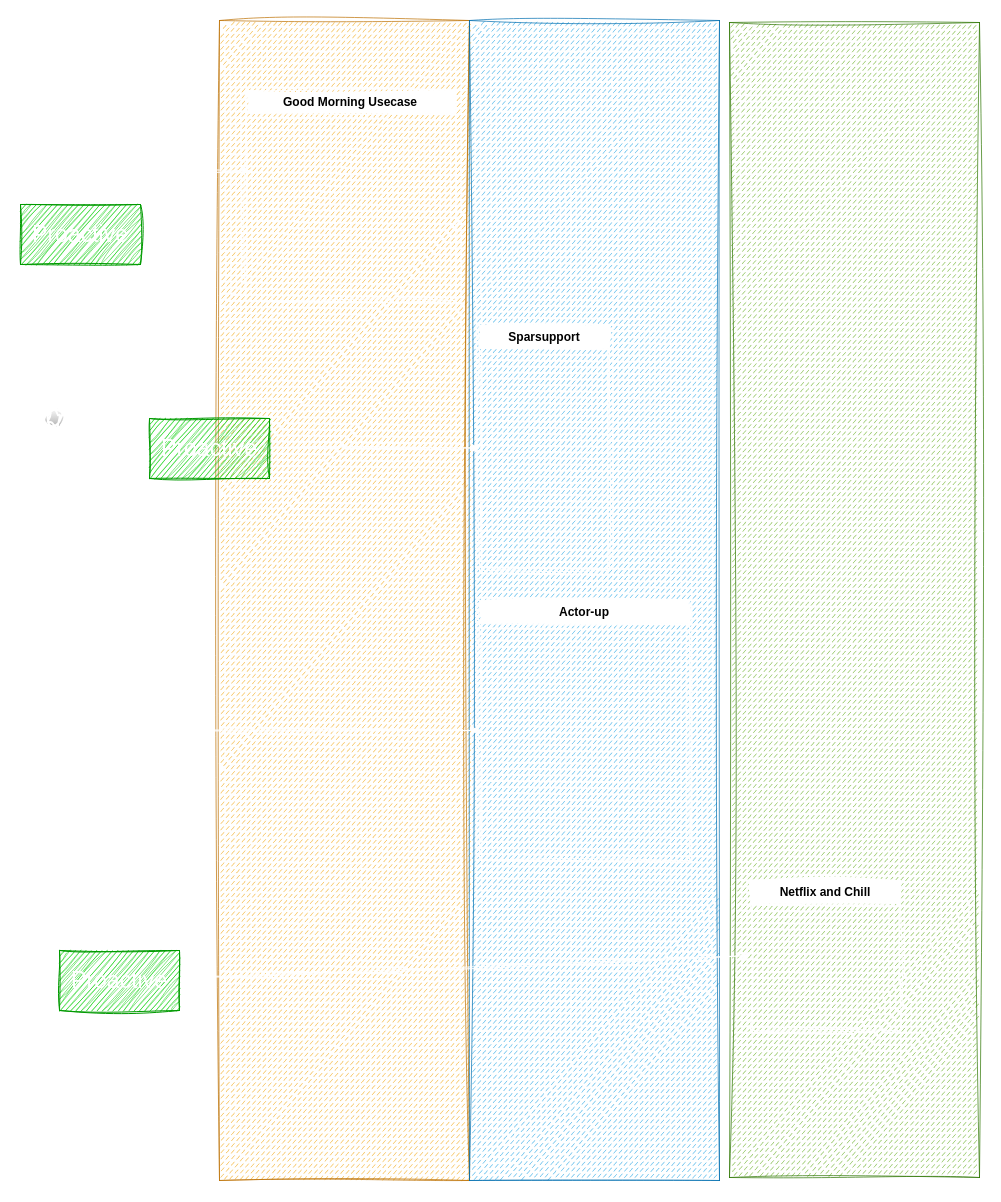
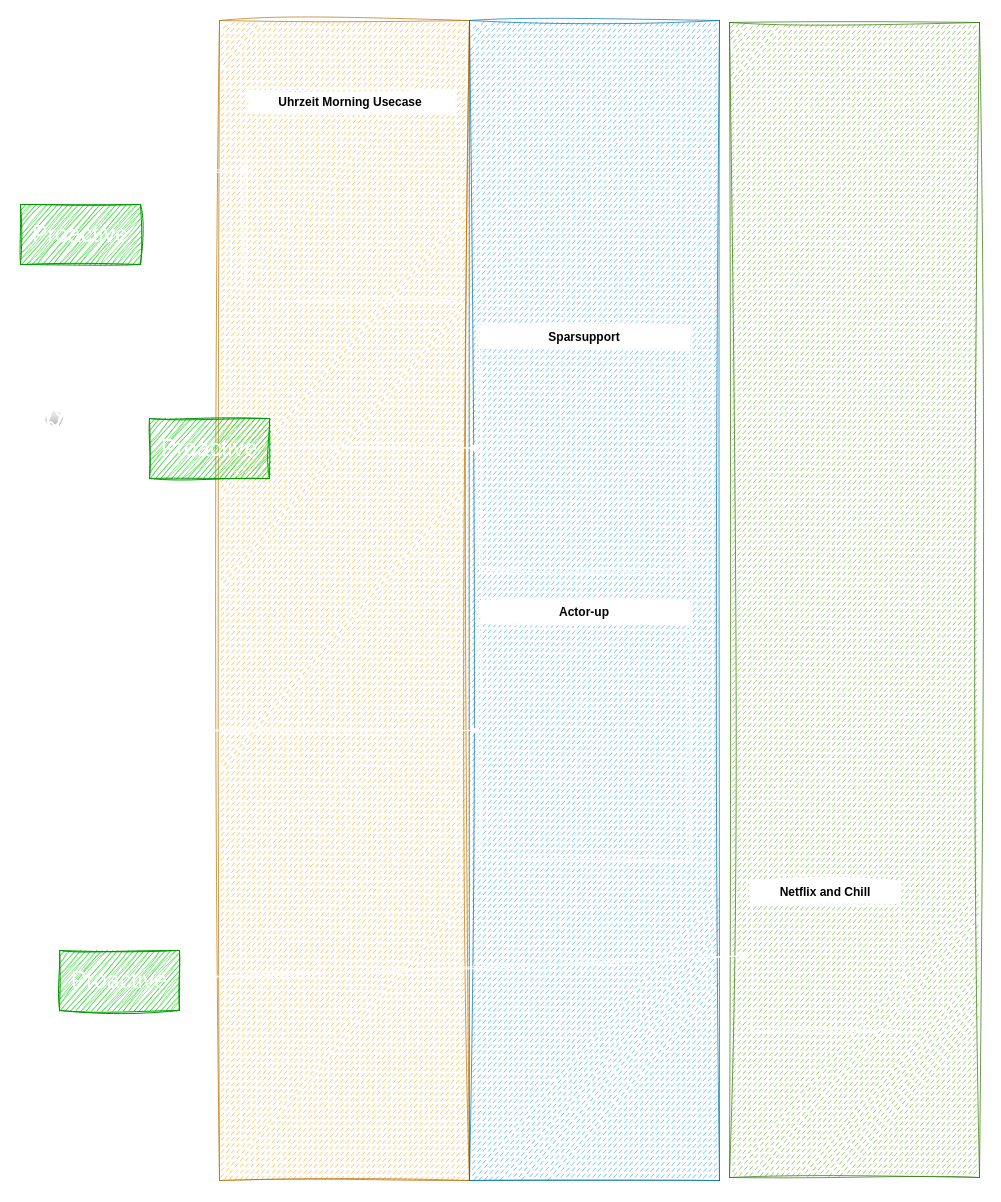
(351, 103) -> (351, 103)
(545, 448) -> (585, 448)
